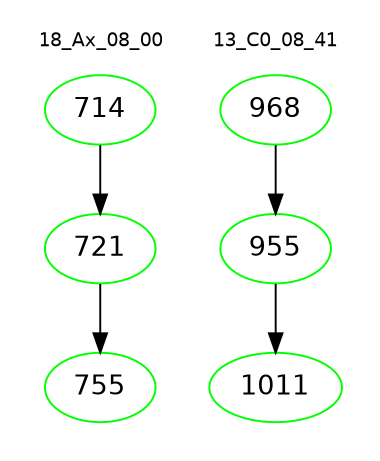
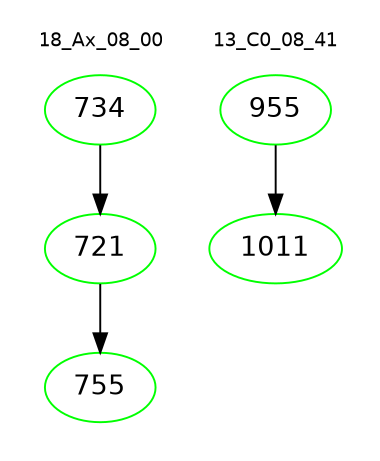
(100, 110) -> (100, 110)
(276, 110) -> none
